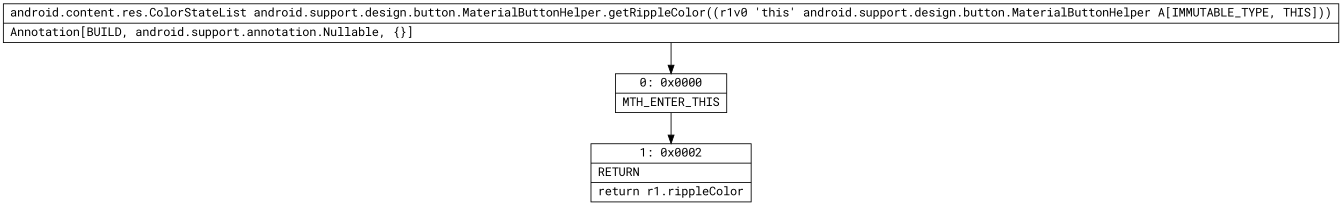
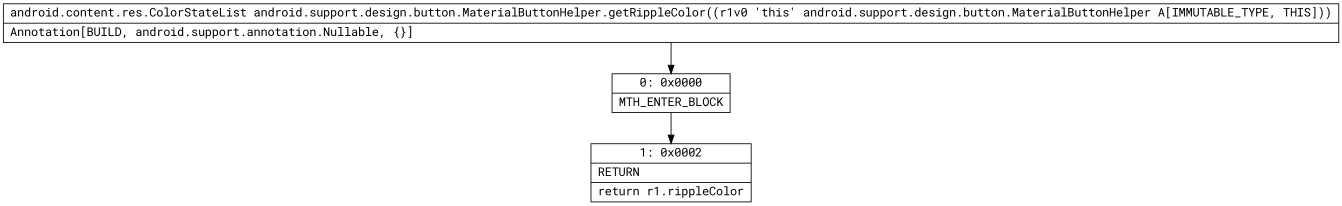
(671, 102) -> (671, 102)
